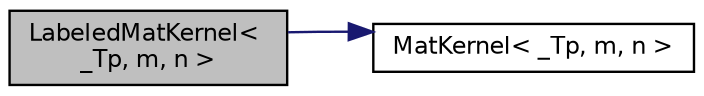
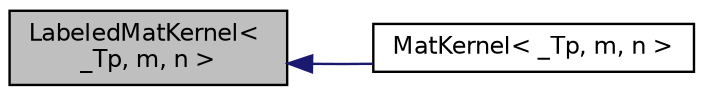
(318, 32) -> (343, 64)
